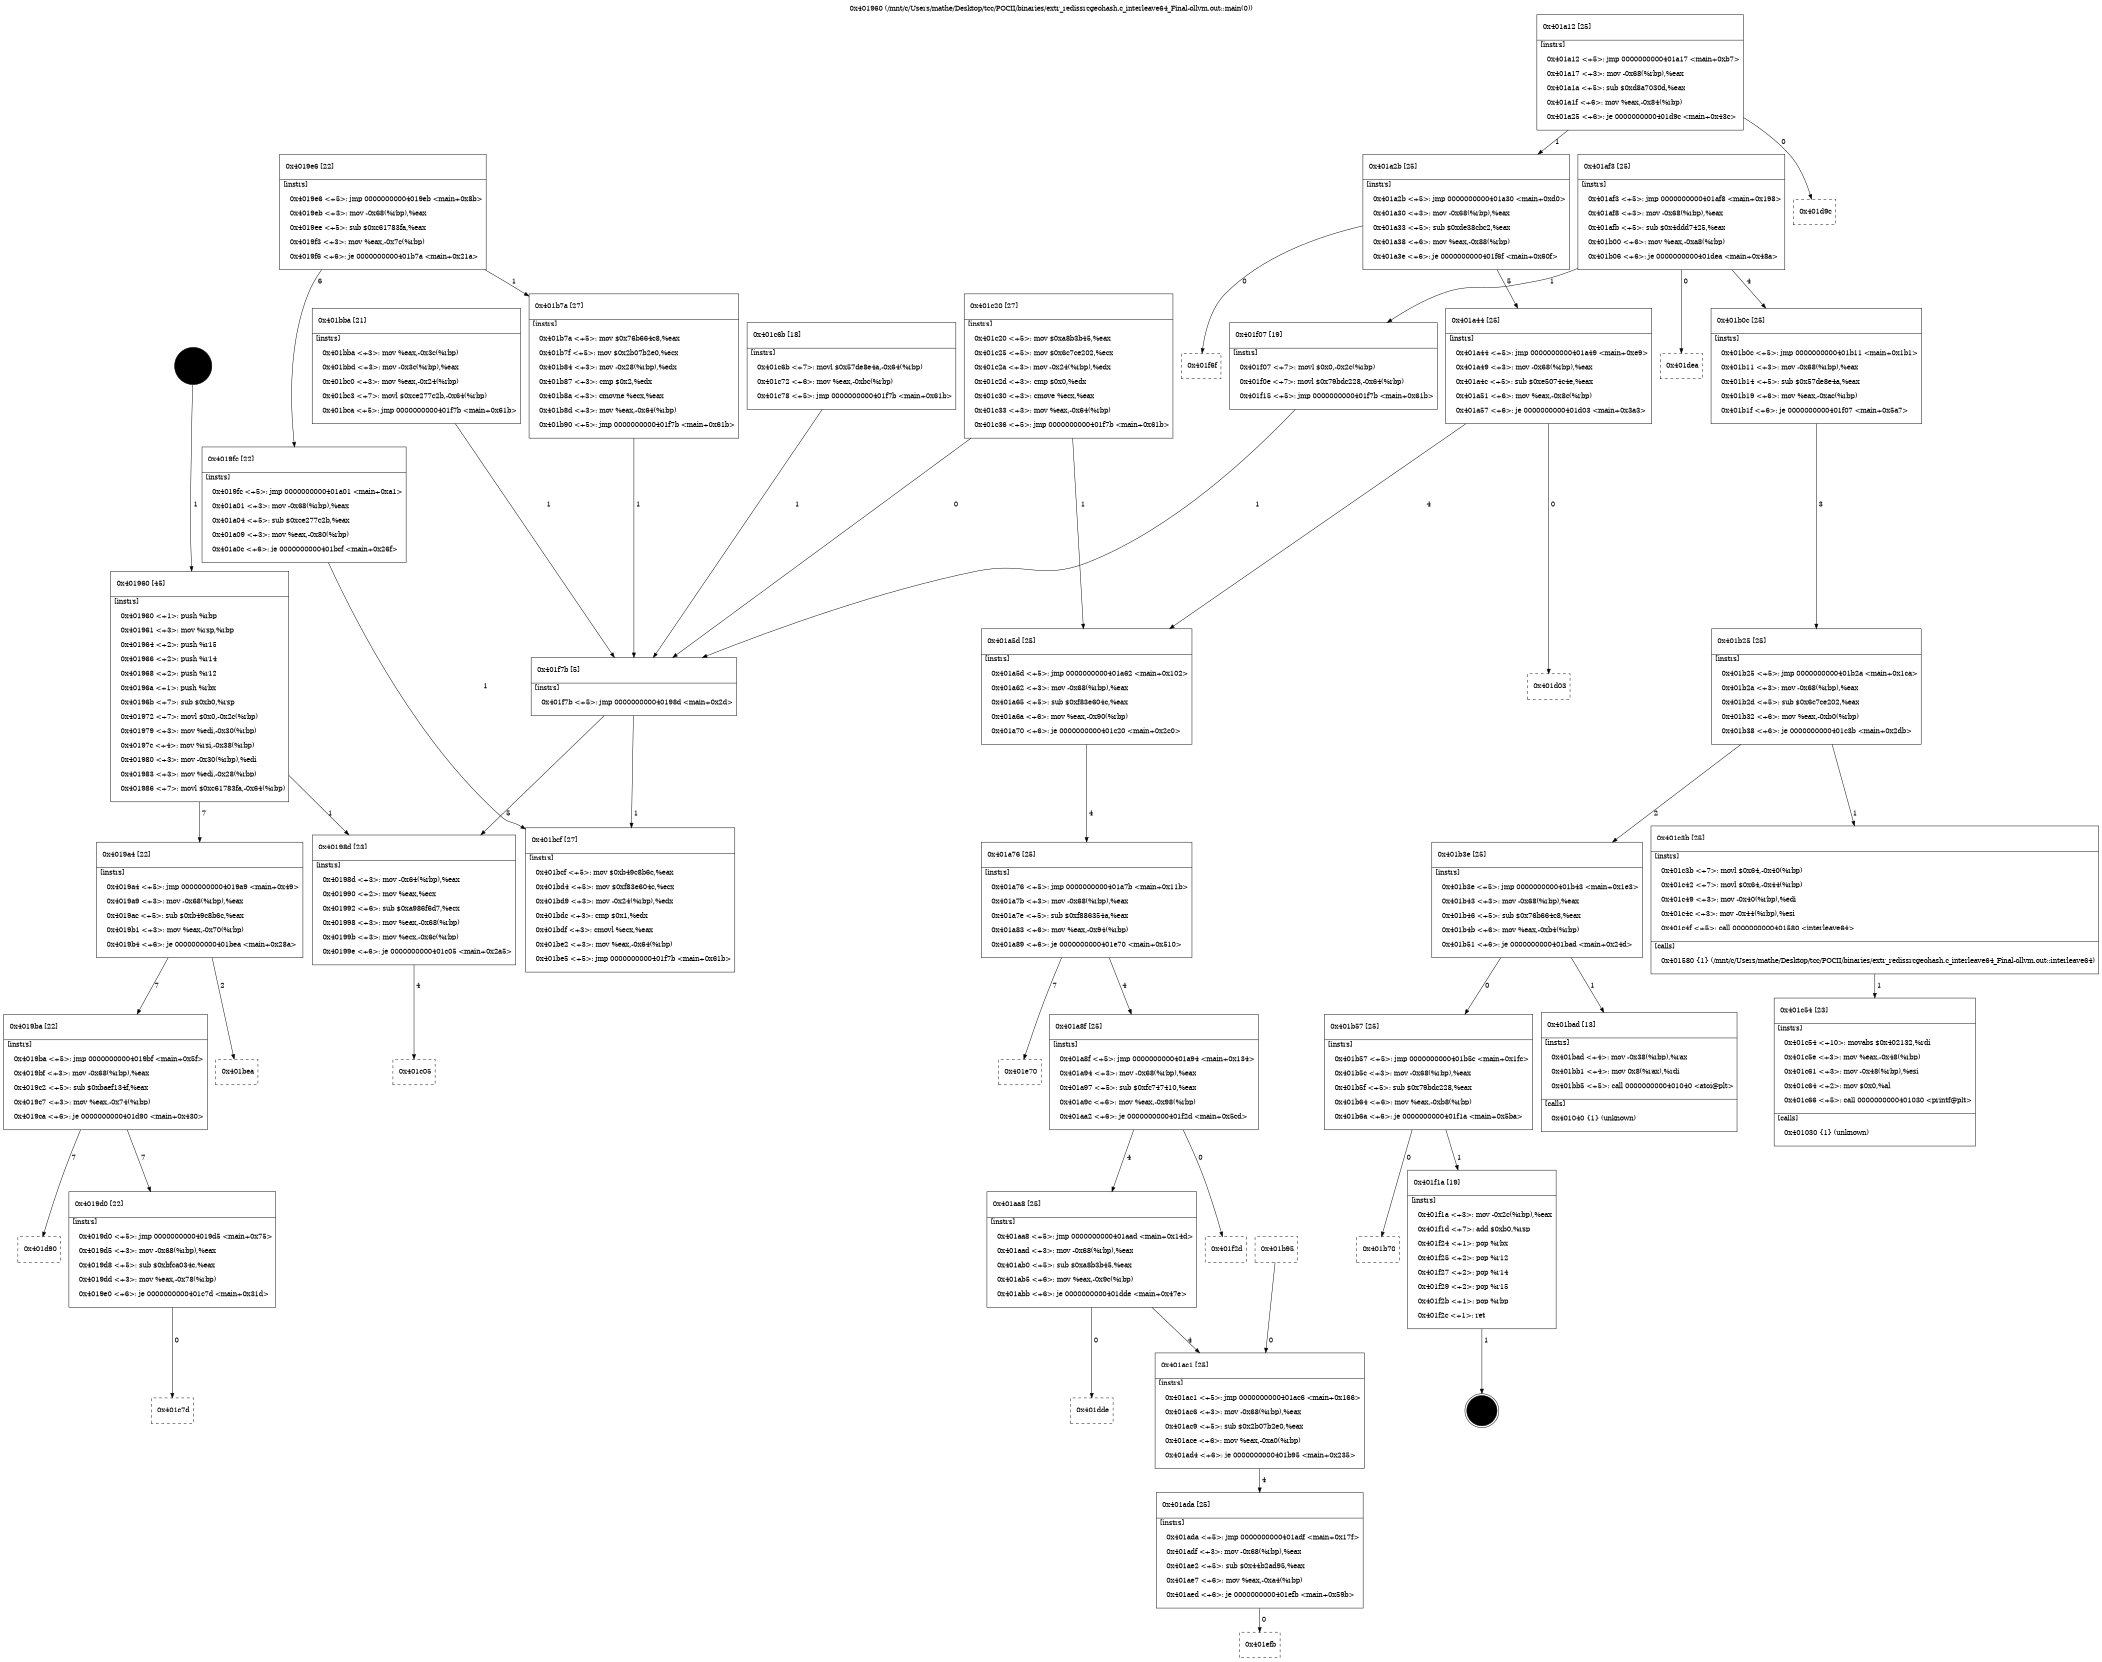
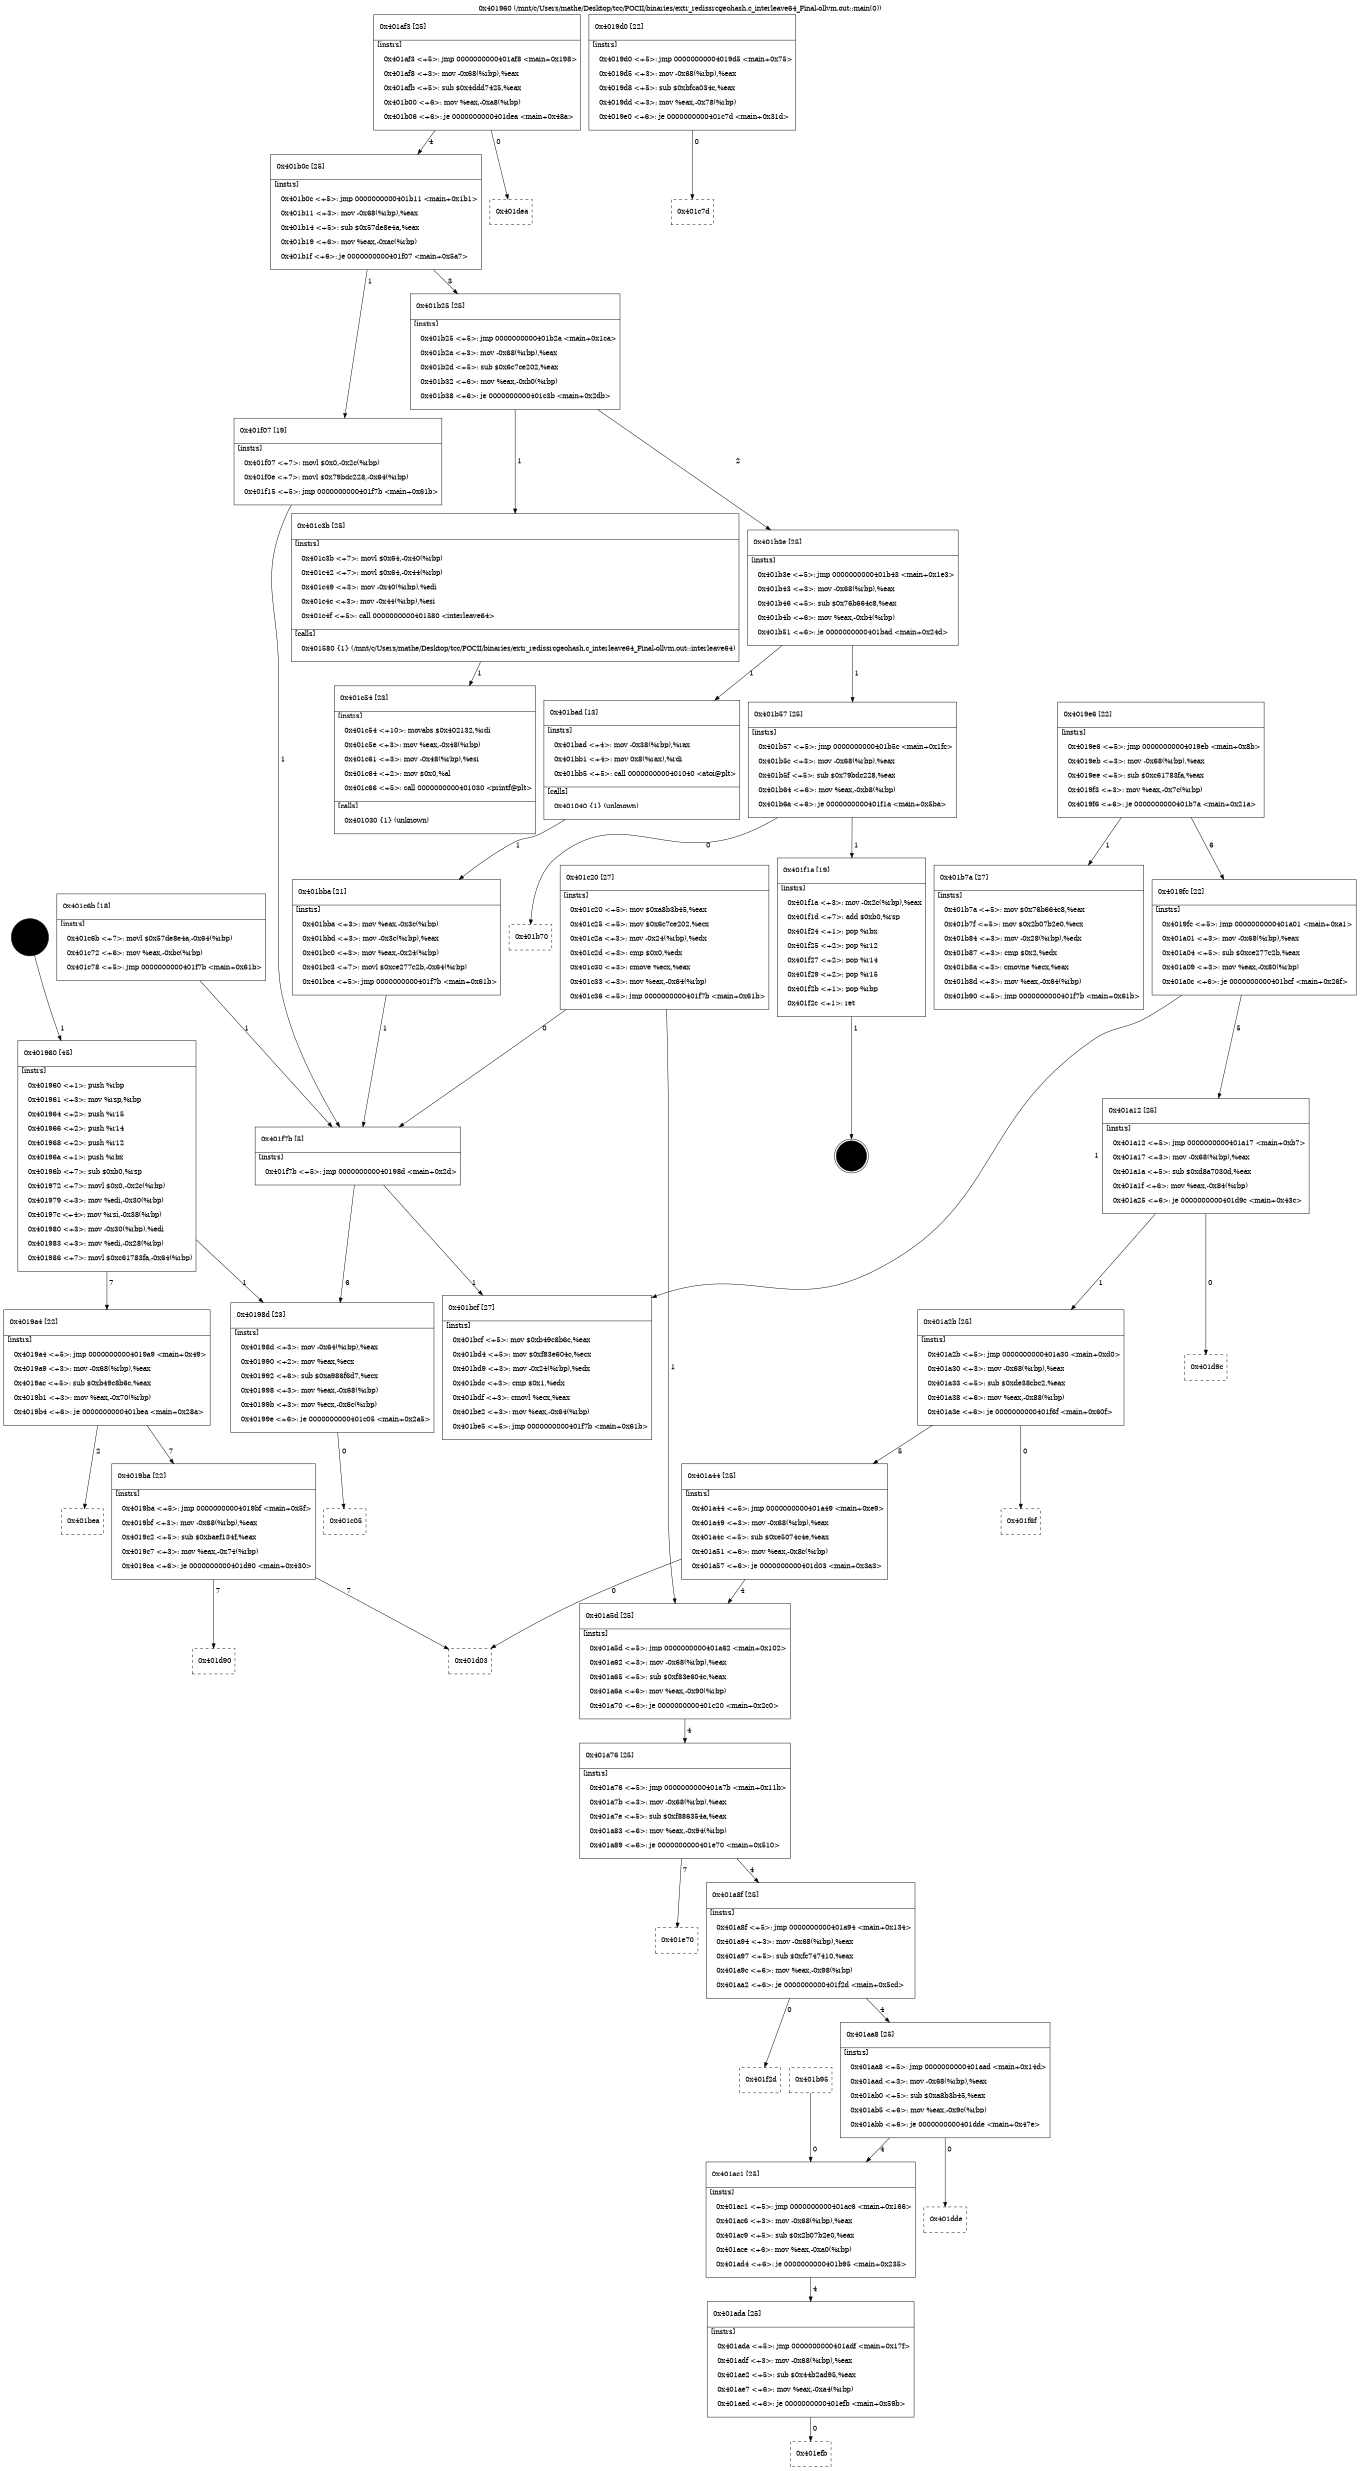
(1482, 288) -> (356, 342)
(634, 546) -> none
(507, 814) -> (346, 1283)
none -> (512, 844)
(417, 986) -> (343, 1452)
(1486, 986) -> (856, 674)
none -> (1231, 1044)
(138, 1159) -> (380, 1612)
